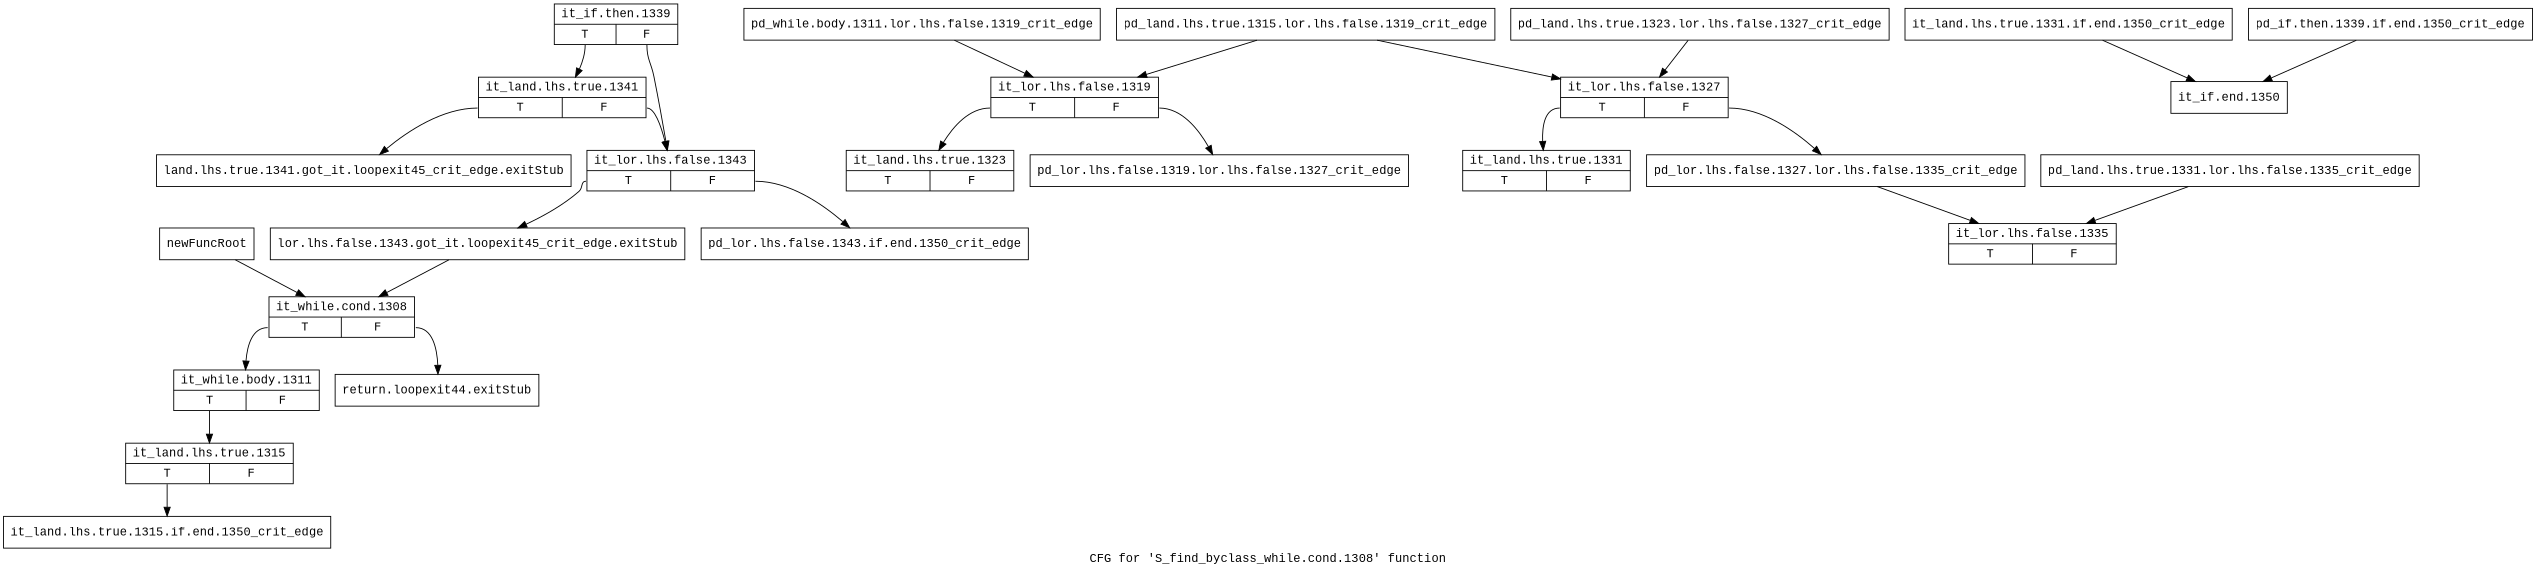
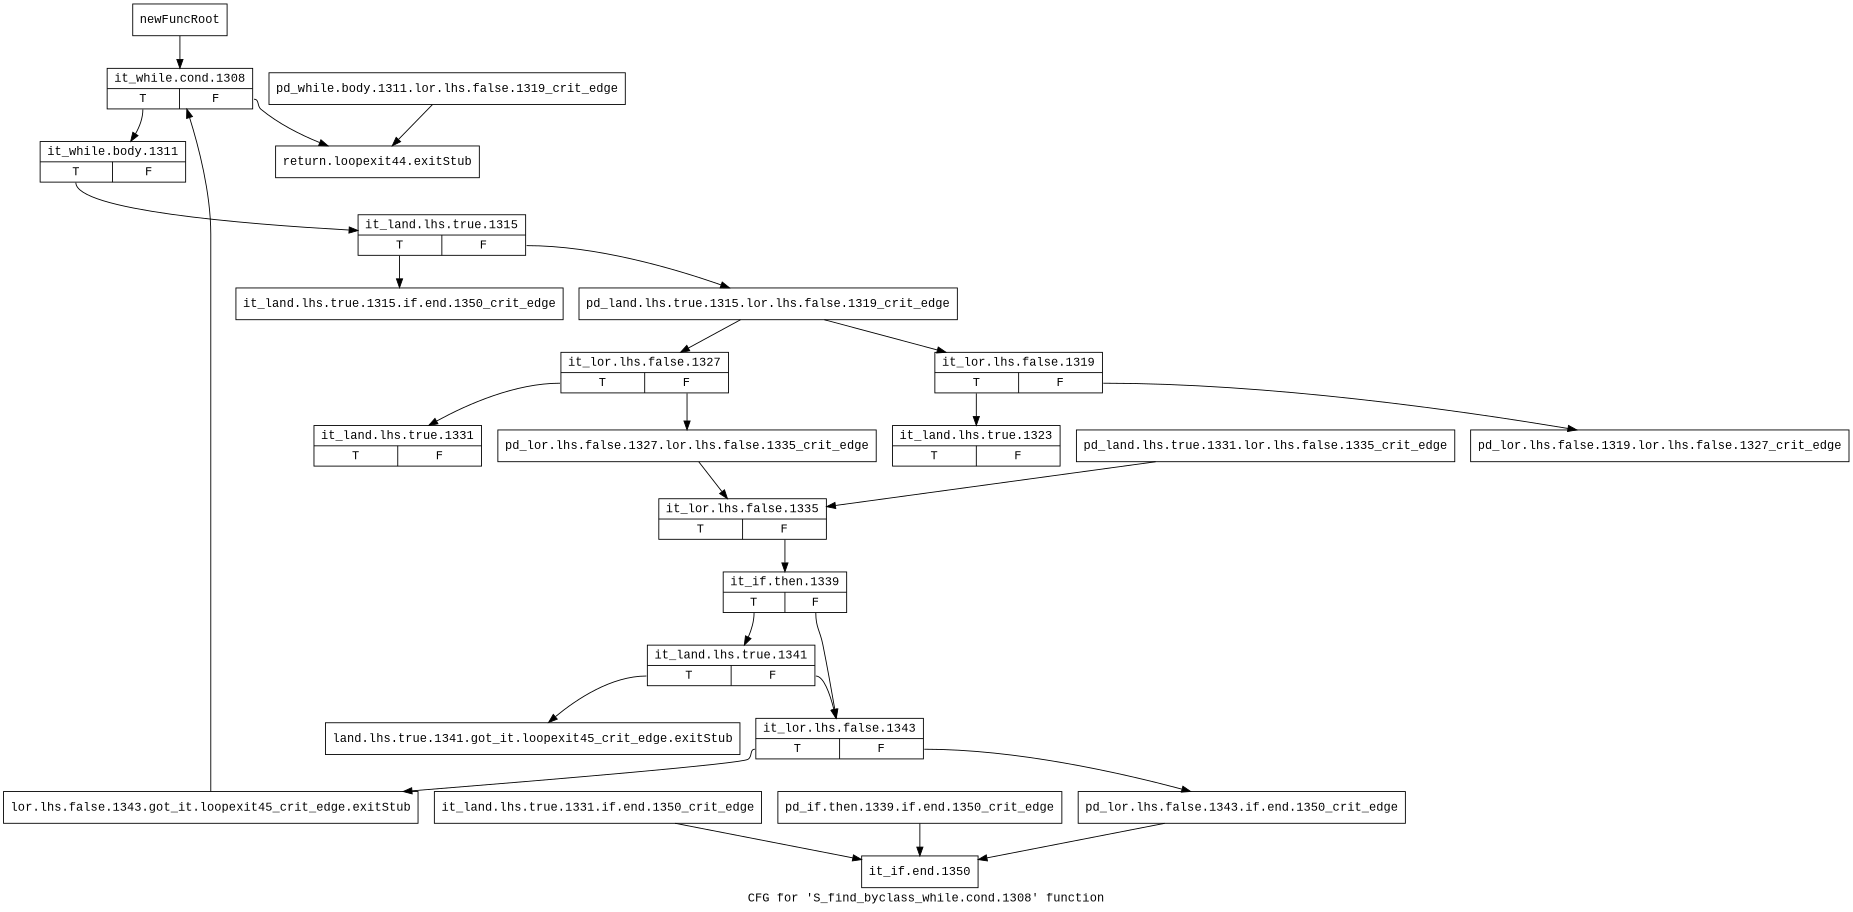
(1700, 24) -> none
(990, 57) -> (416, 122)
none -> (625, 258)
none -> (785, 551)
none -> (1076, 841)
